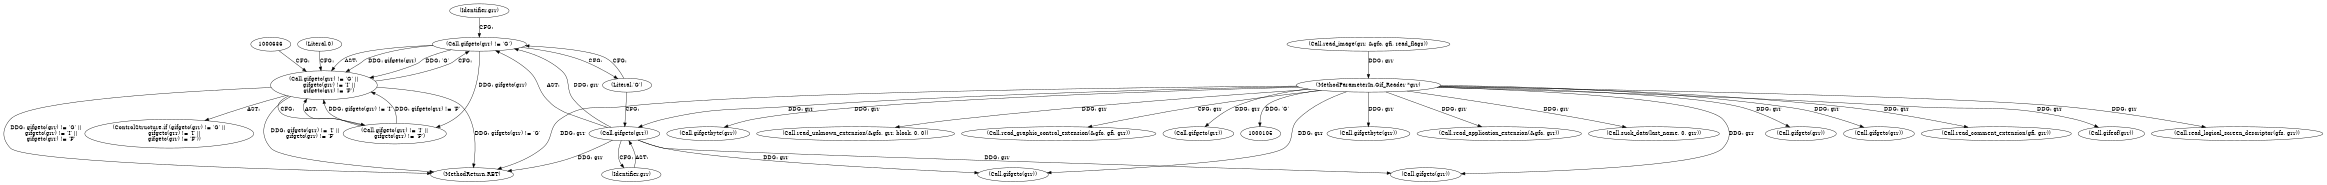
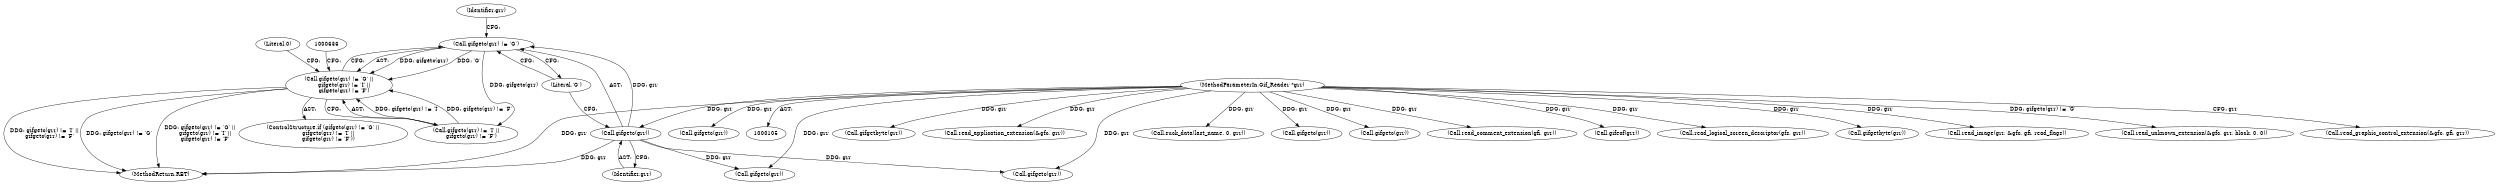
(1368, 63) -> (1728, 102)
(1095, 109) -> (2043, 109)
(1277, 109) -> (787, 109)
